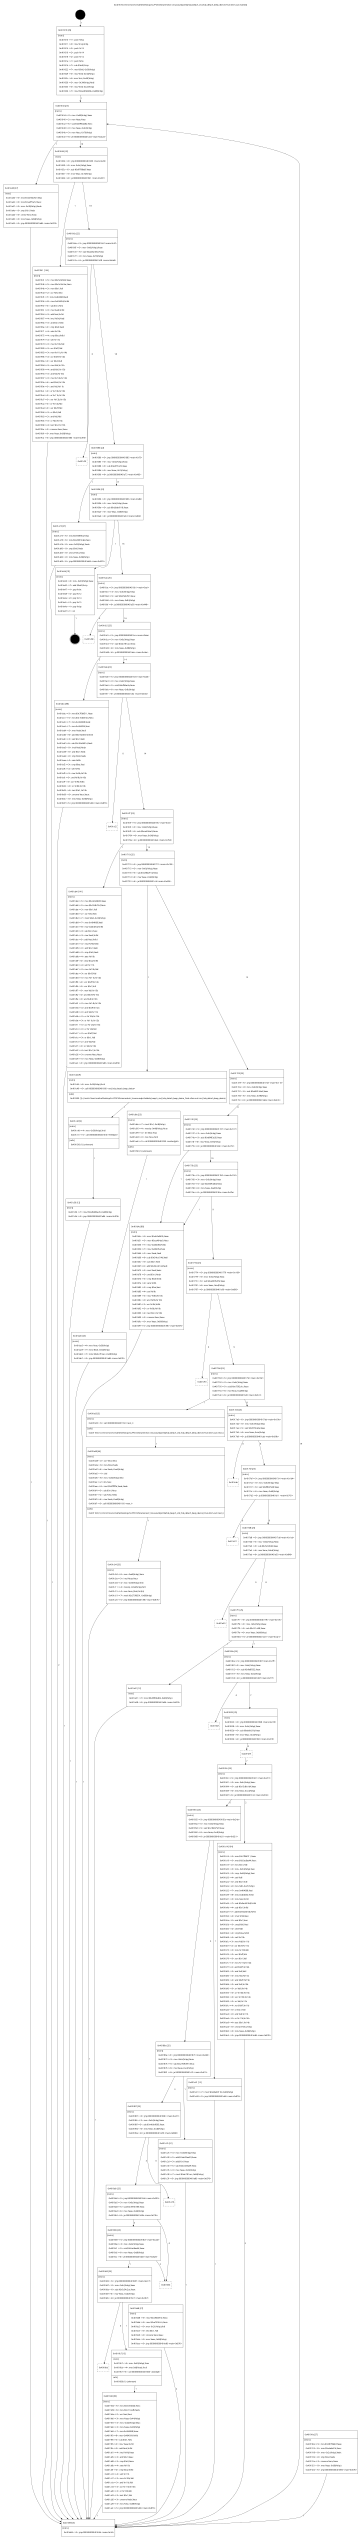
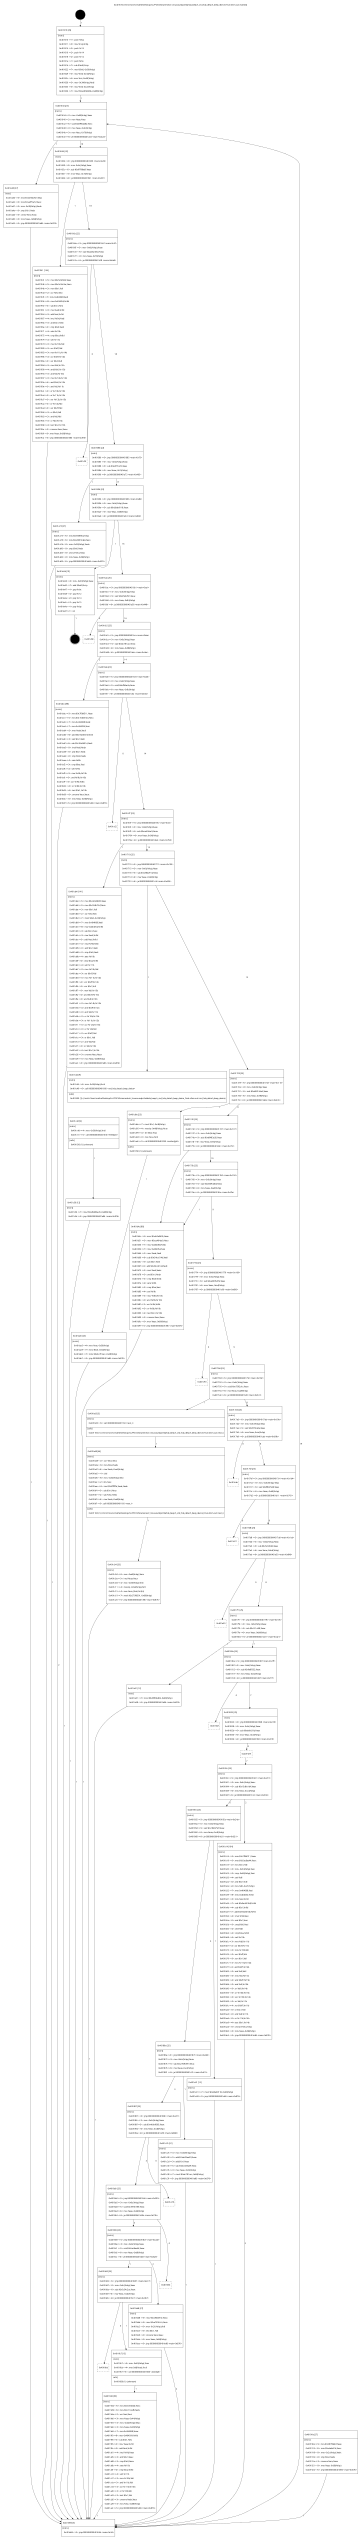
none -> (205, 1107)
(121, 1109) -> none
(162, 2270) -> (157, 2281)
